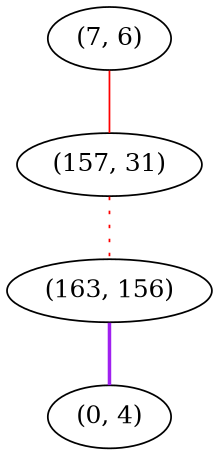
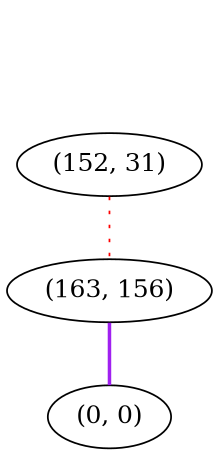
(109, 39) -> none
(109, 165) -> (109, 165)
(109, 417) -> (109, 417)
